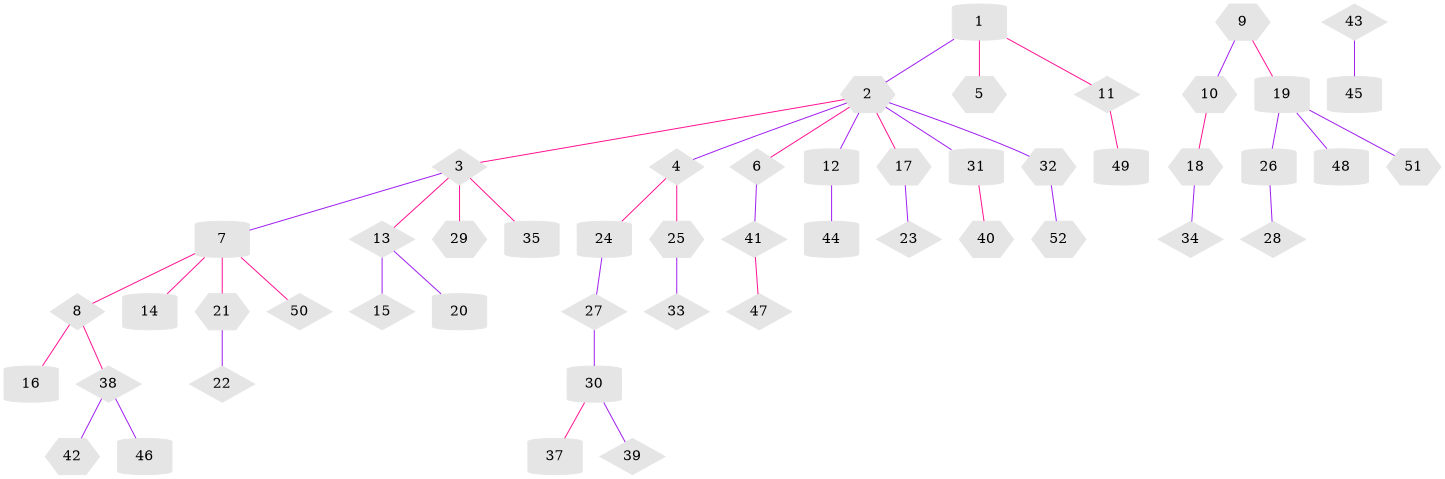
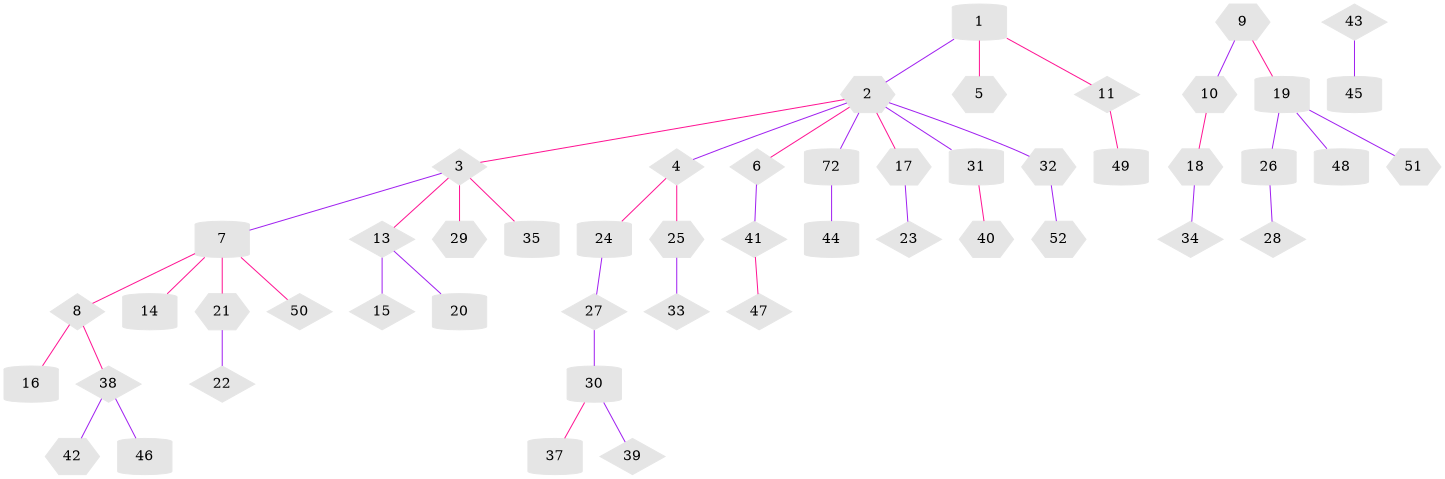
(832, 167) -> (832, 167)
